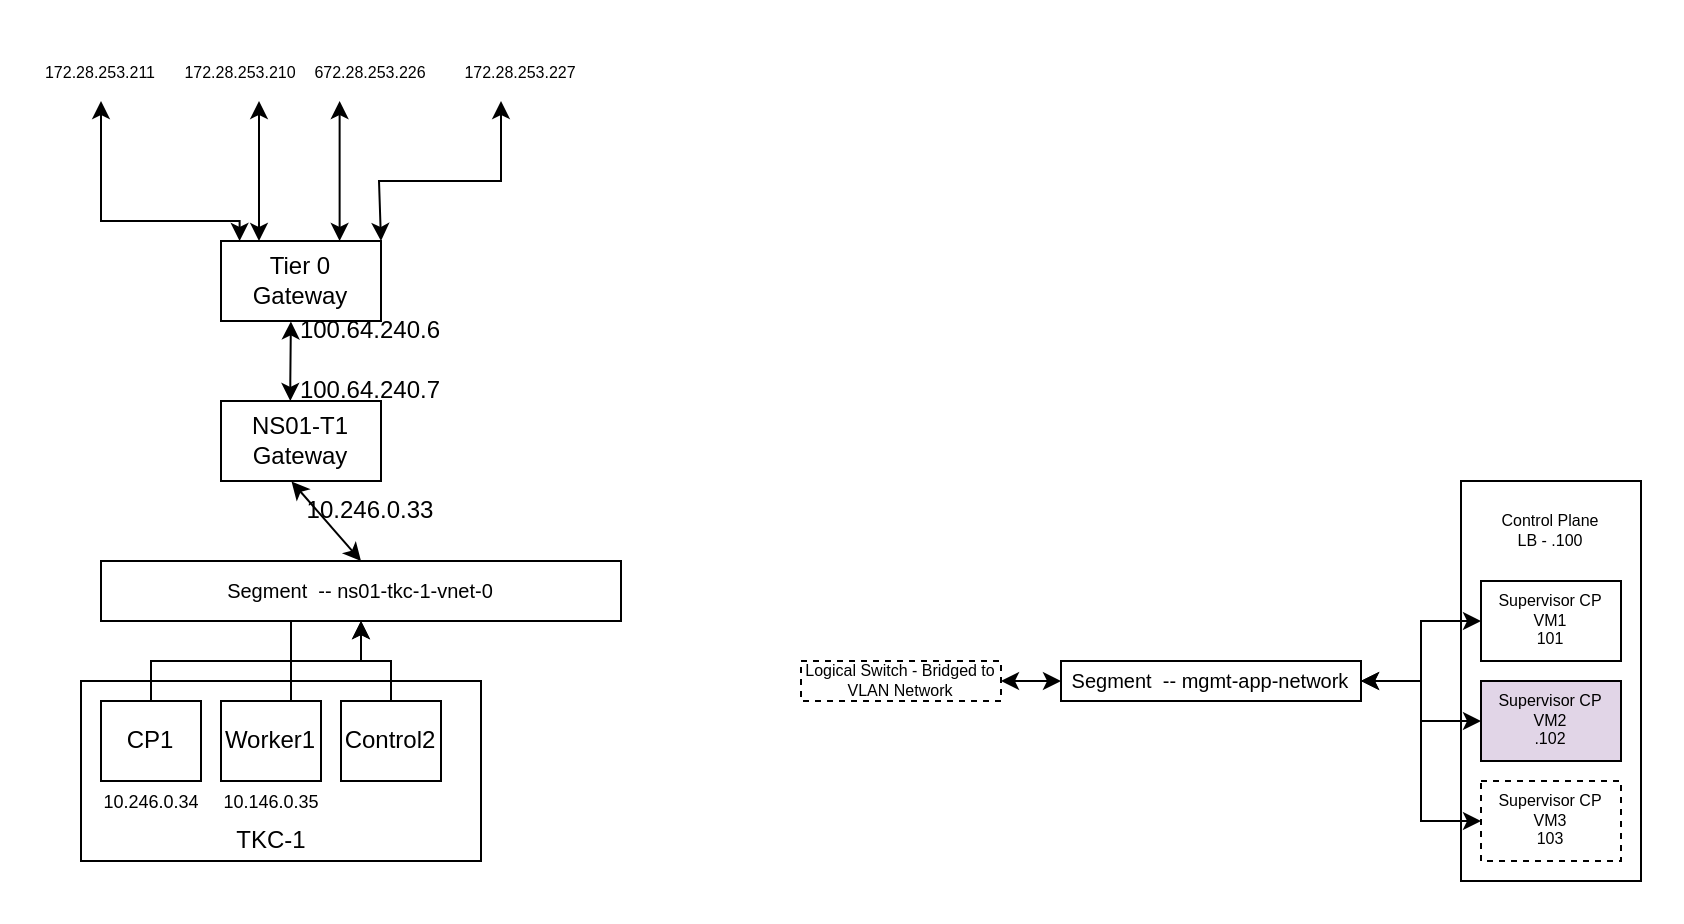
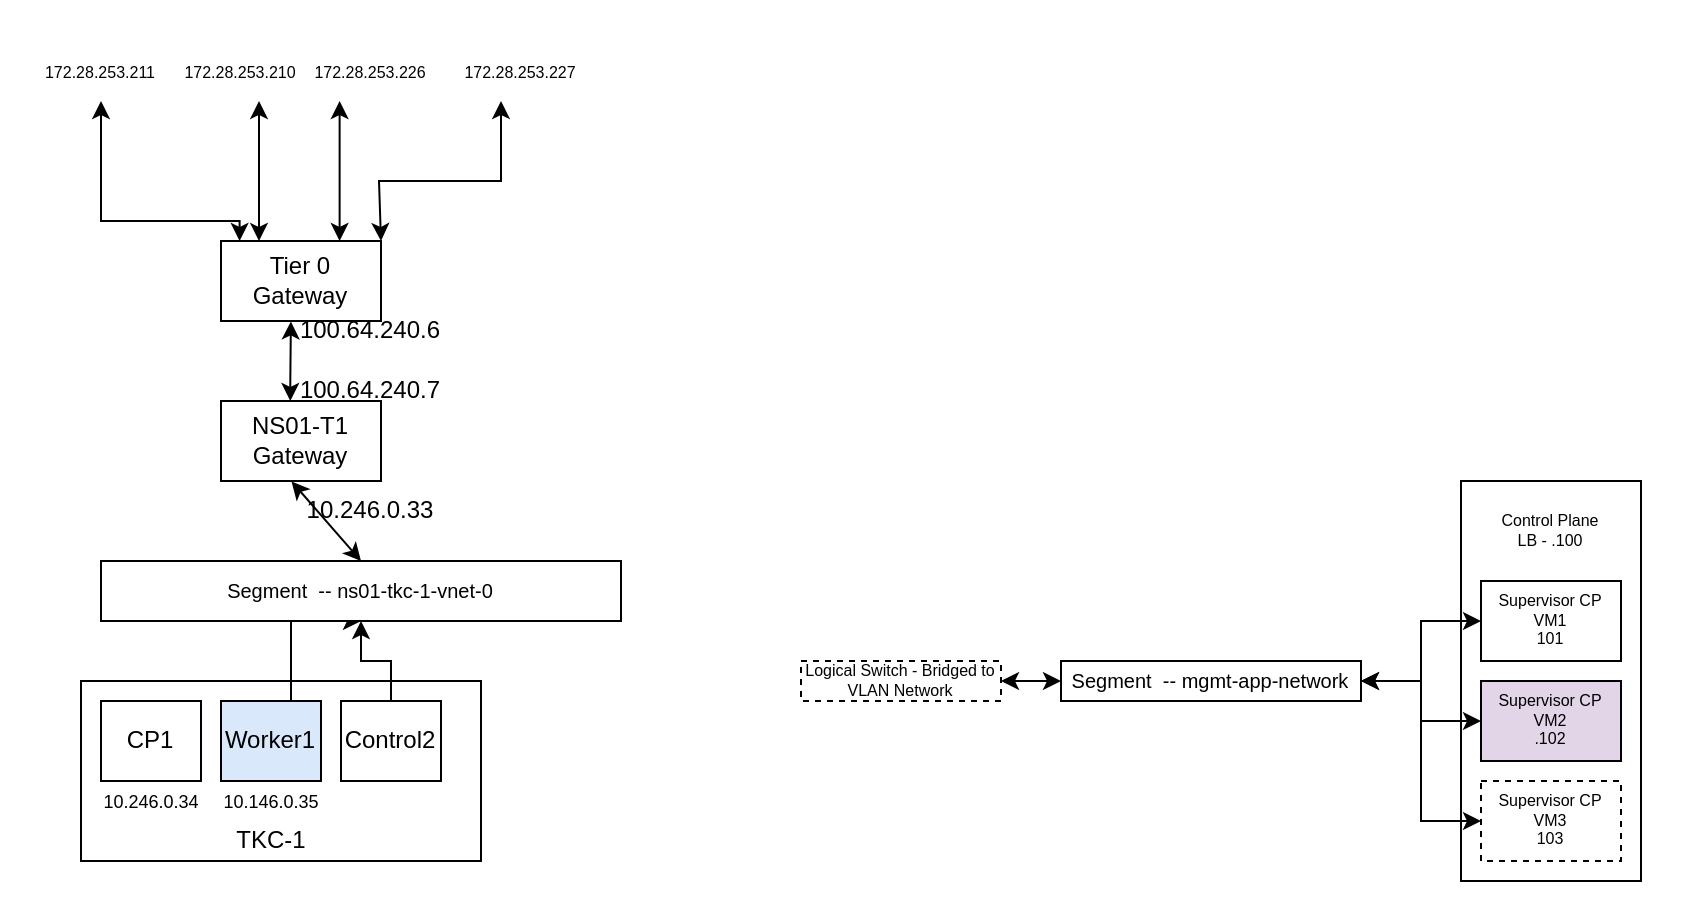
(371, 71) -> (371, 71)
(351, 621) -> (346, 621)
(234, 661) -> none
(271, 741) -> (271, 741)
